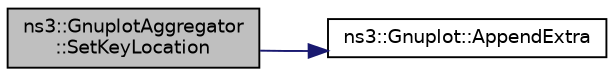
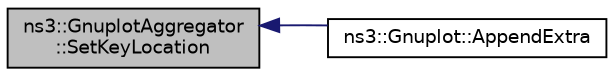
(284, 51) -> (304, 25)
